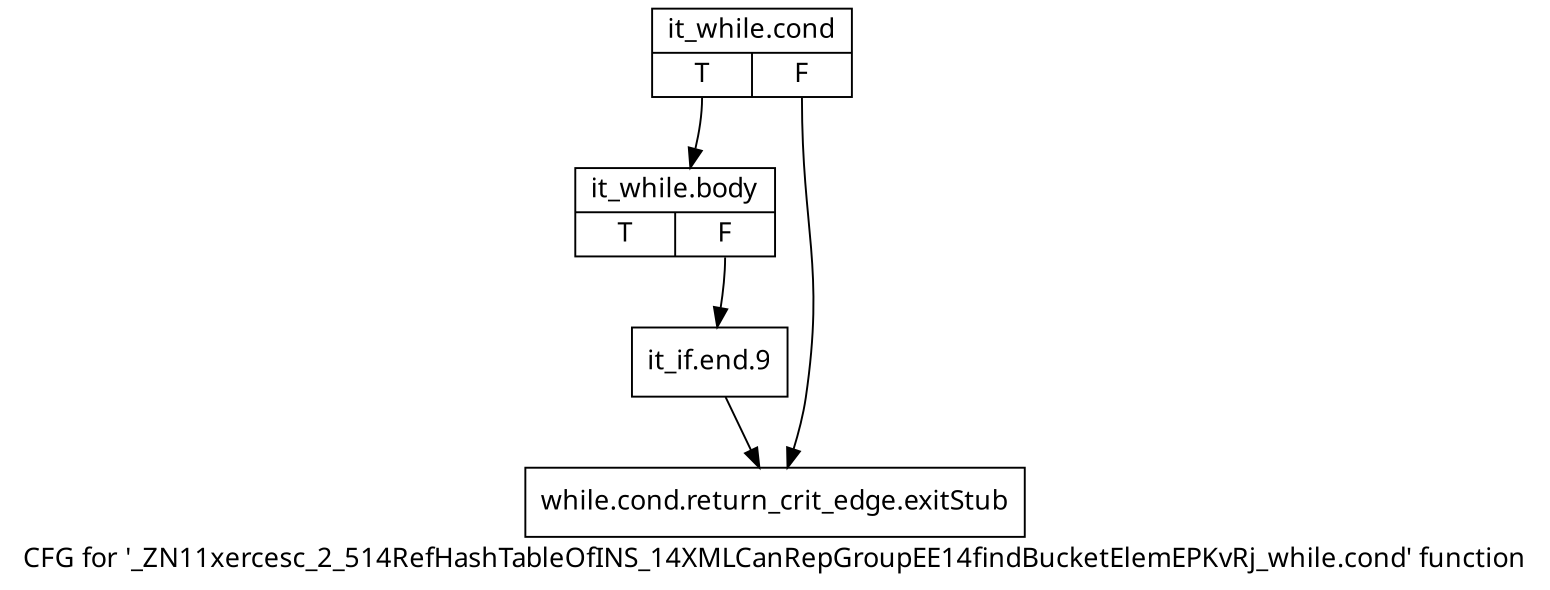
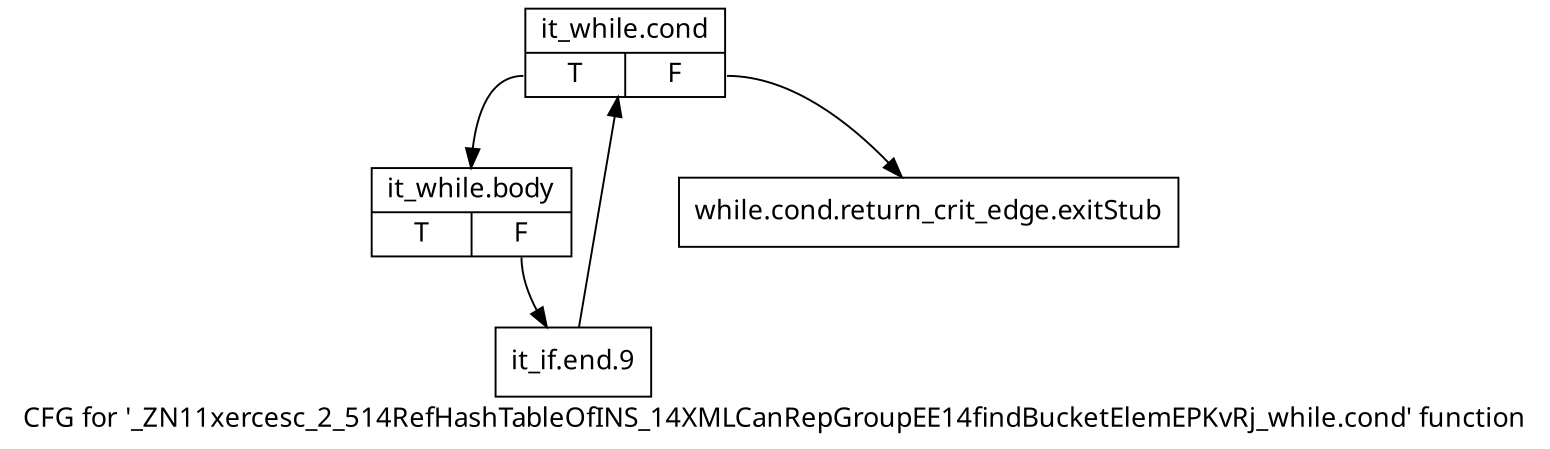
(738, 424) -> (597, 222)
